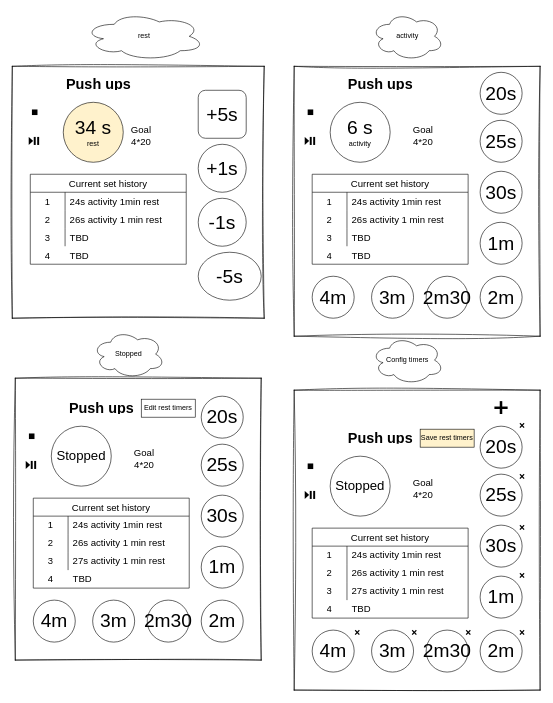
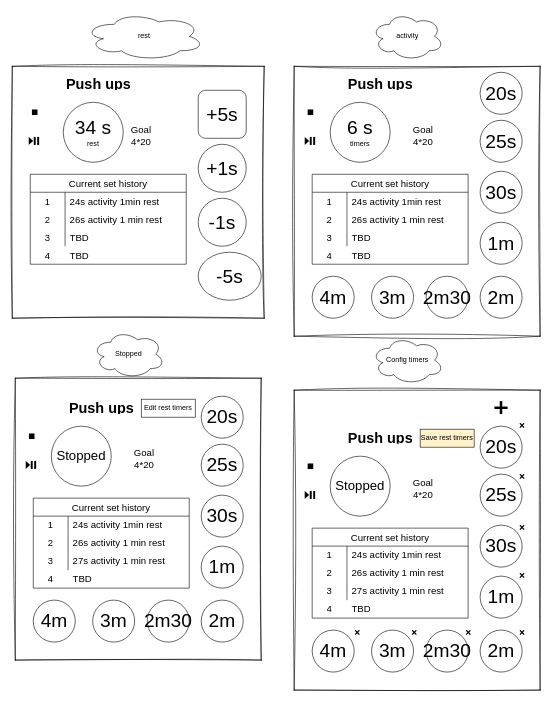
(93, 132) -> (93, 132)
(360, 132) -> (360, 132)
